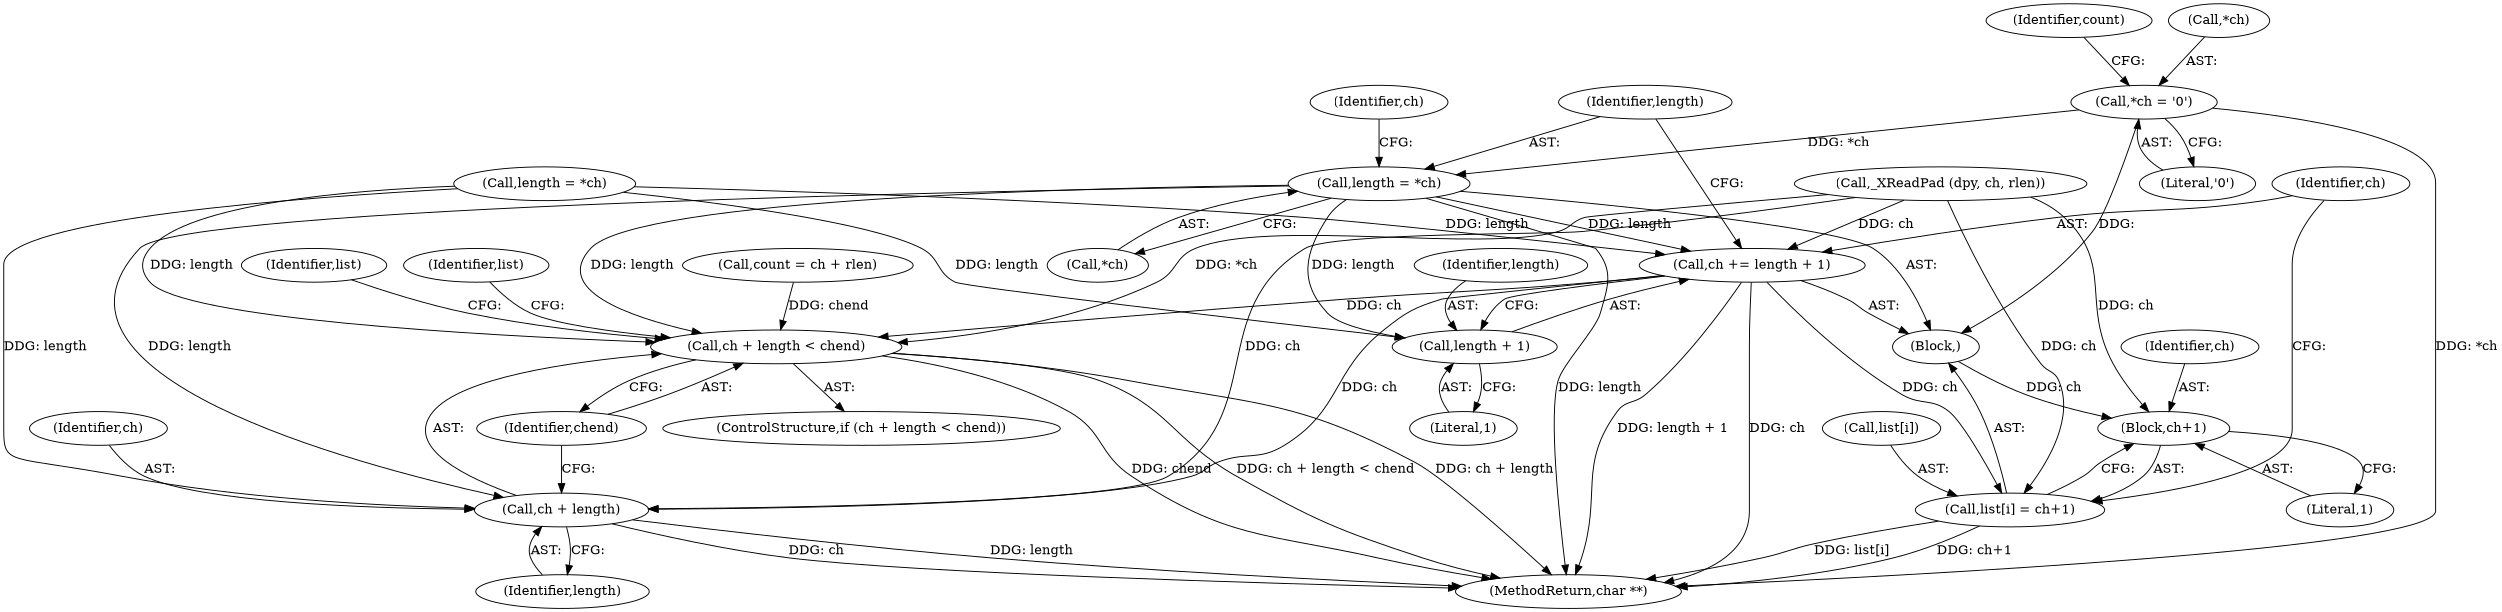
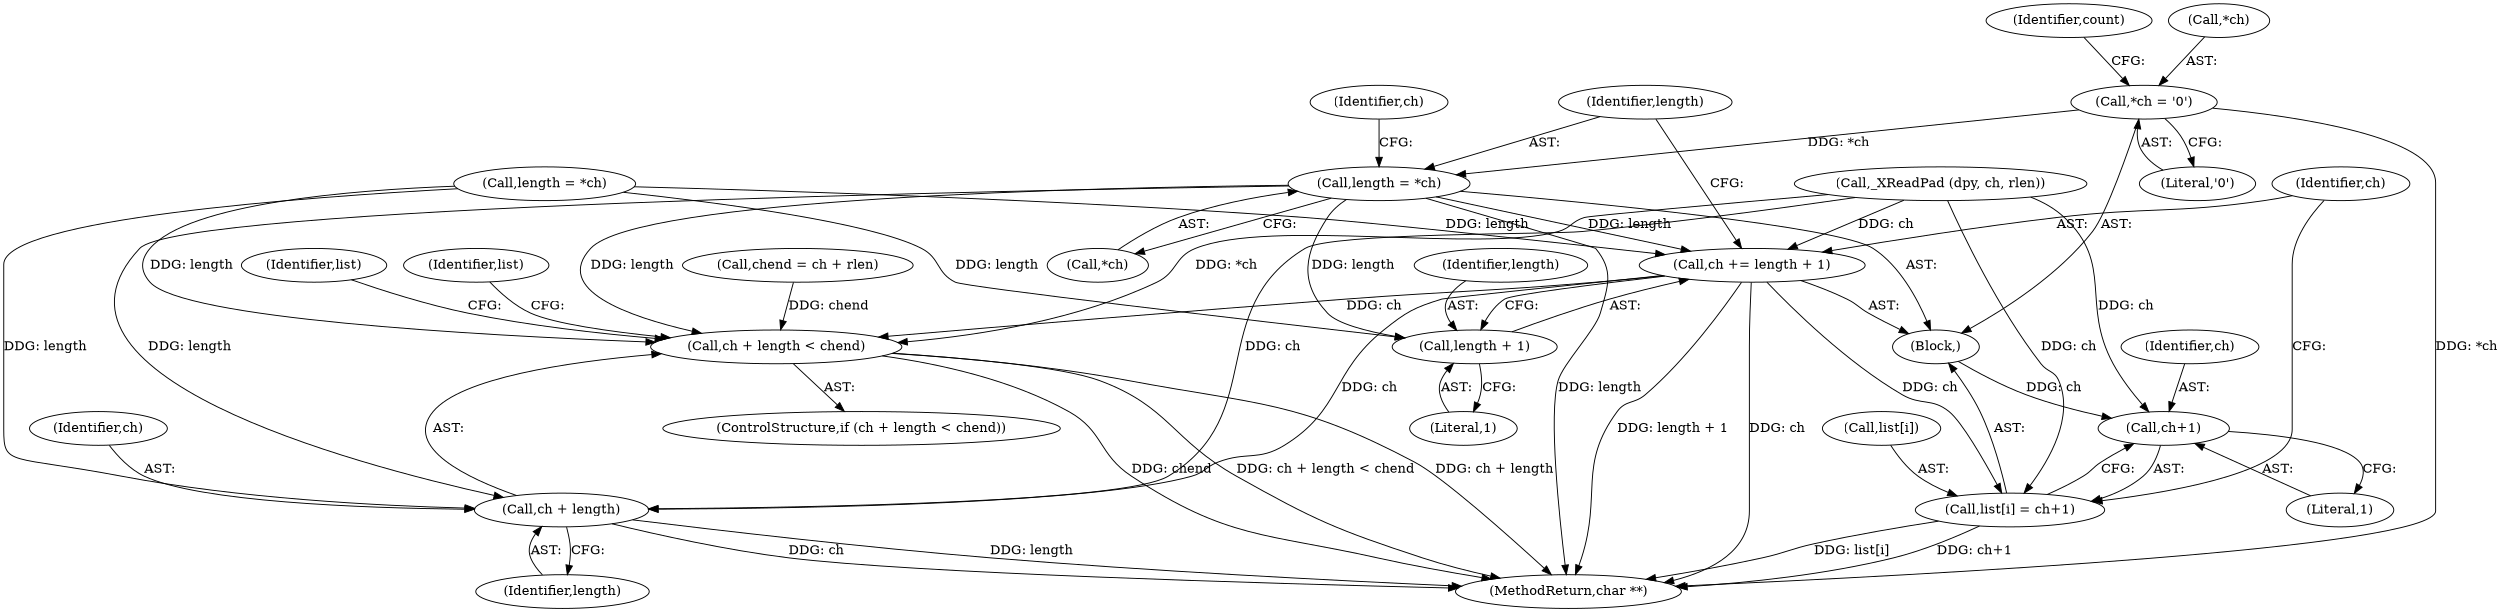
(2119, 225) -> (2119, 225)
(798, 265) -> (798, 265)
(562, 428) -> none
(2164, 428) -> (2164, 428)
